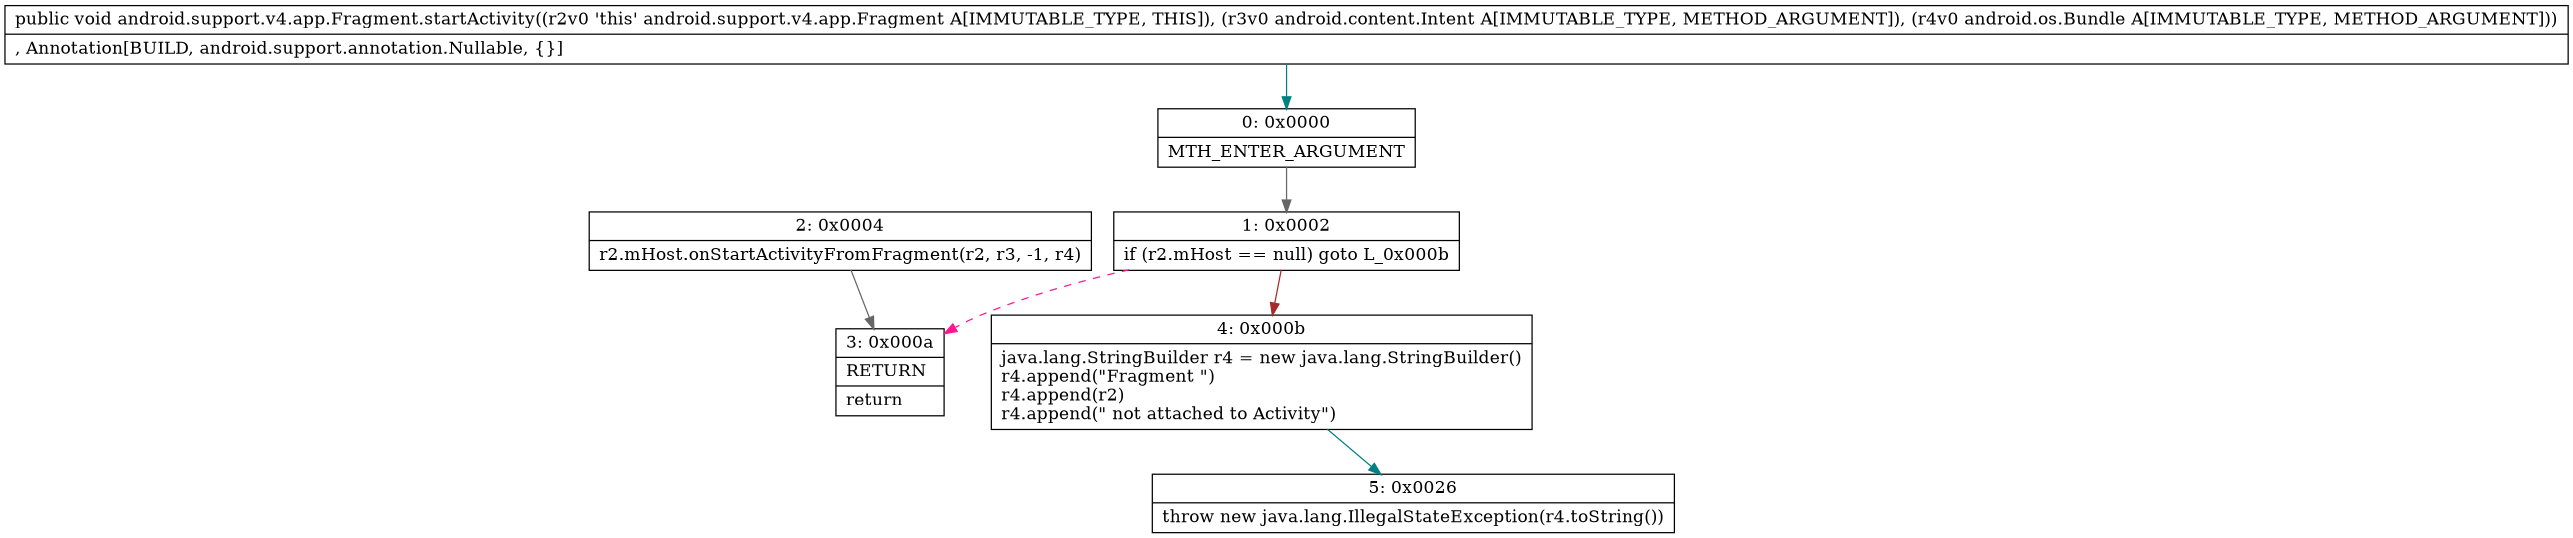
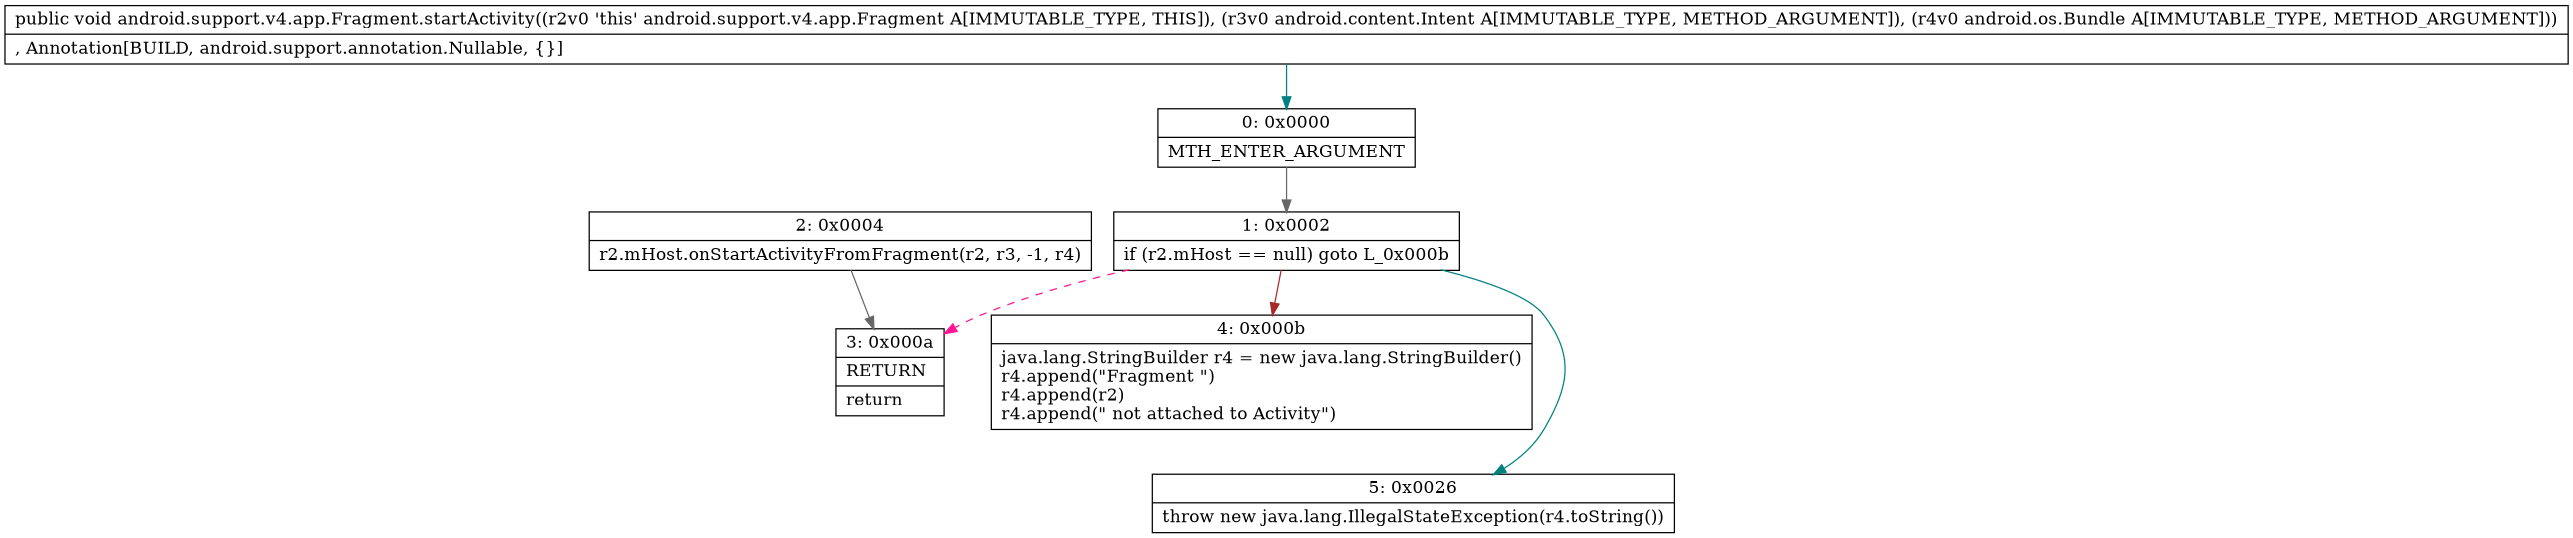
(1349, 448) -> (1560, 343)
